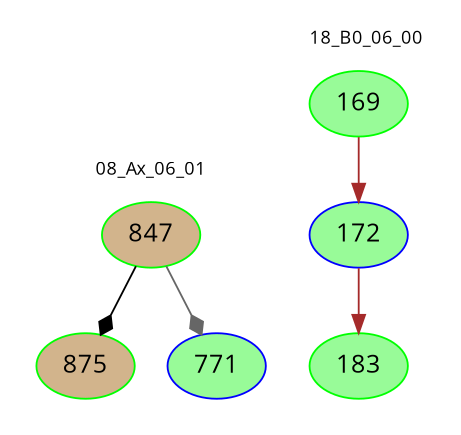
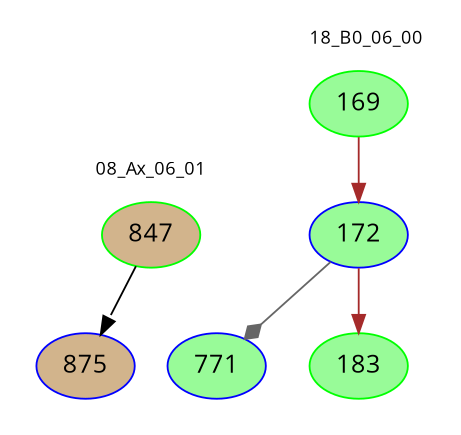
(123, 291) -> (123, 291)
(179, 291) -> (306, 284)
(86, 366) -> (86, 366)
